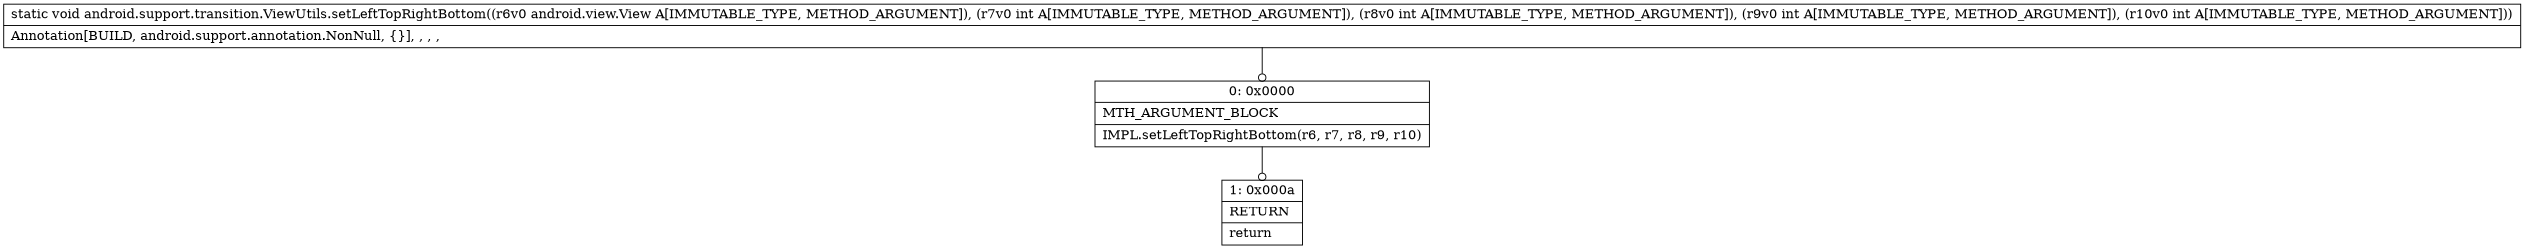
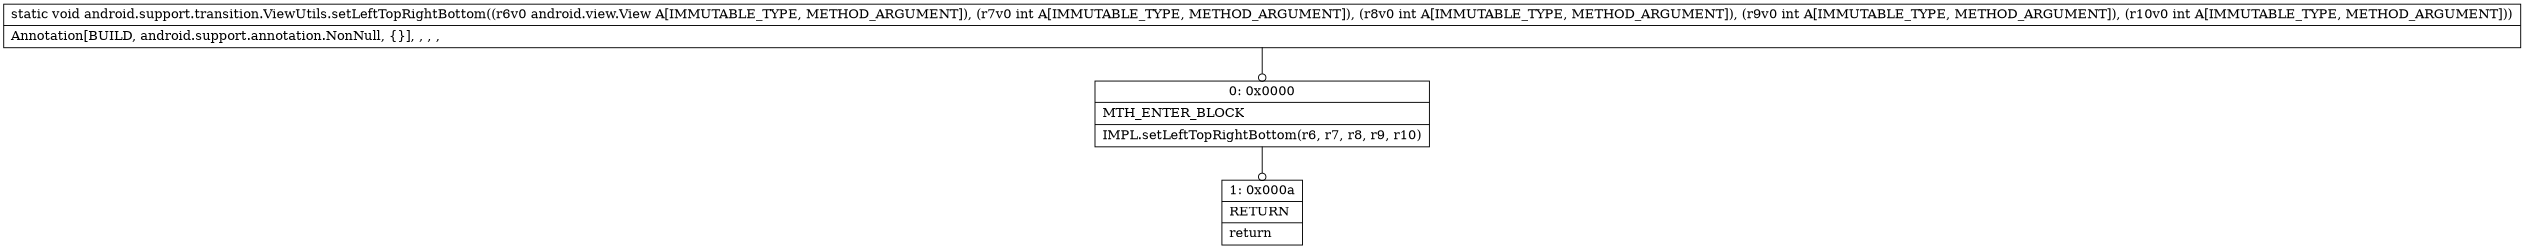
(1190, 113) -> (1174, 113)
